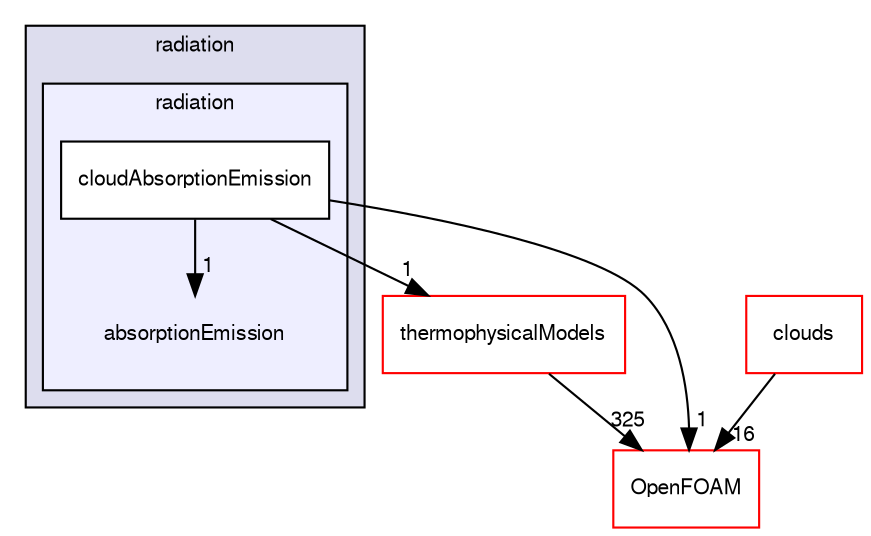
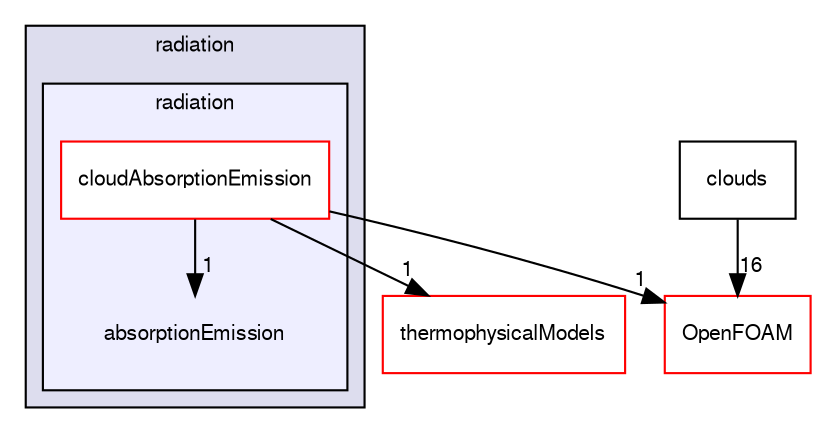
(195, 180) -> (195, 180)
(804, 335) -> (738, 180)
(587, 405) -> none
